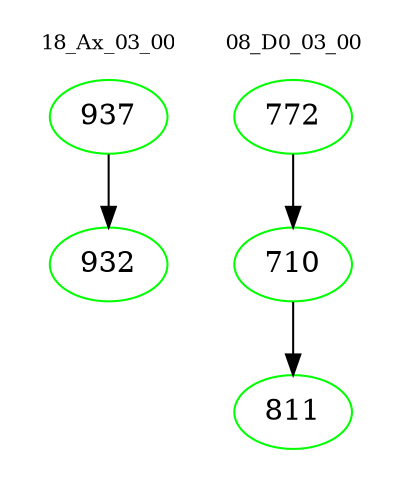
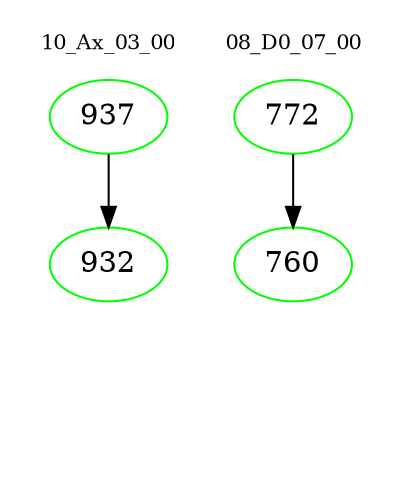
(109, 44) -> (109, 44)
(294, 44) -> (294, 44)
(293, 264) -> (293, 264)
(293, 412) -> none
